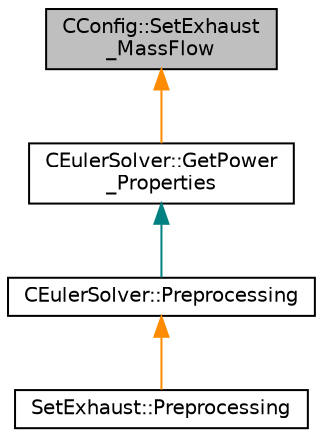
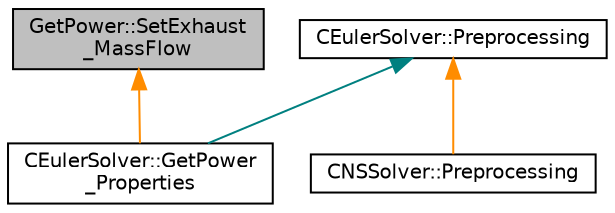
(161, 39) -> (138, 39)
(161, 251) -> (300, 105)
(161, 409) -> (453, 173)
